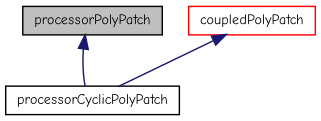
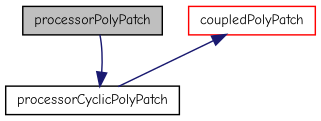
(83, 68) -> (102, 53)
